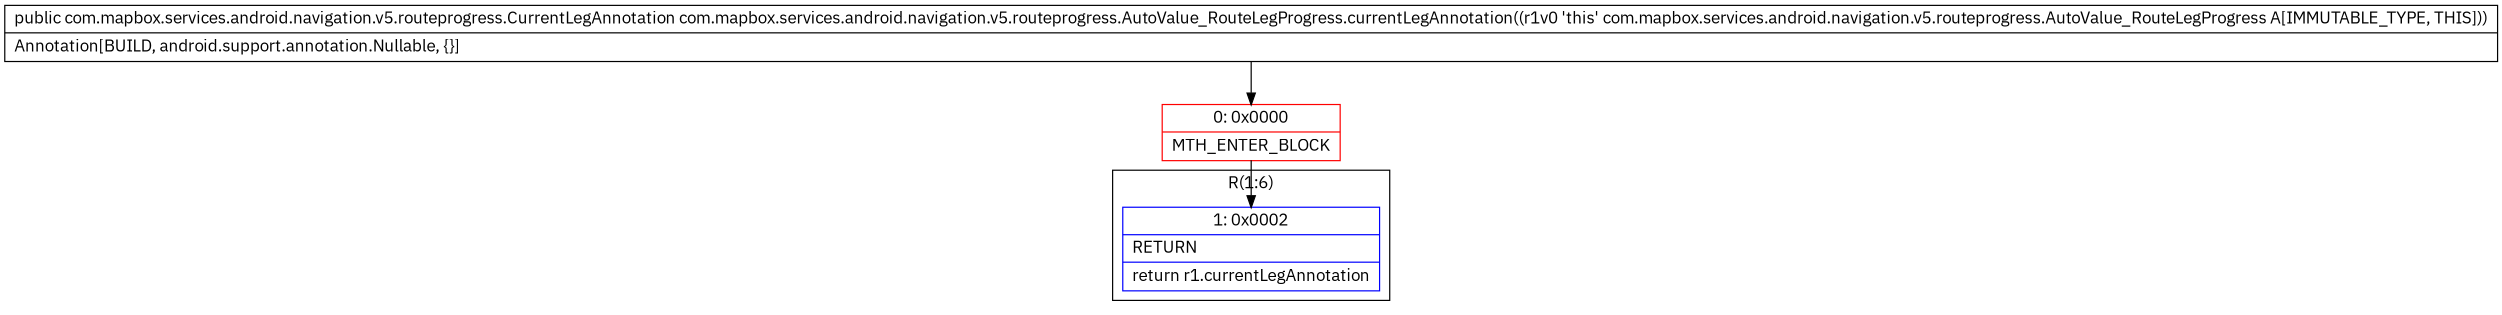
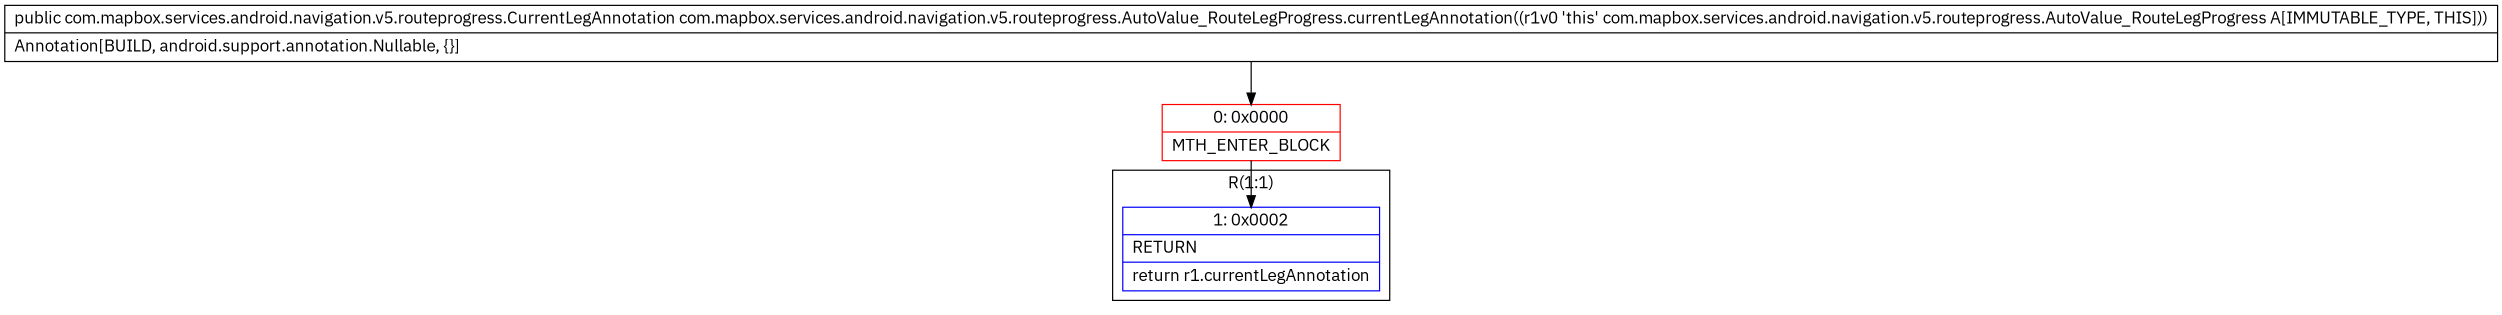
(1251, 184) -> (1251, 184)
